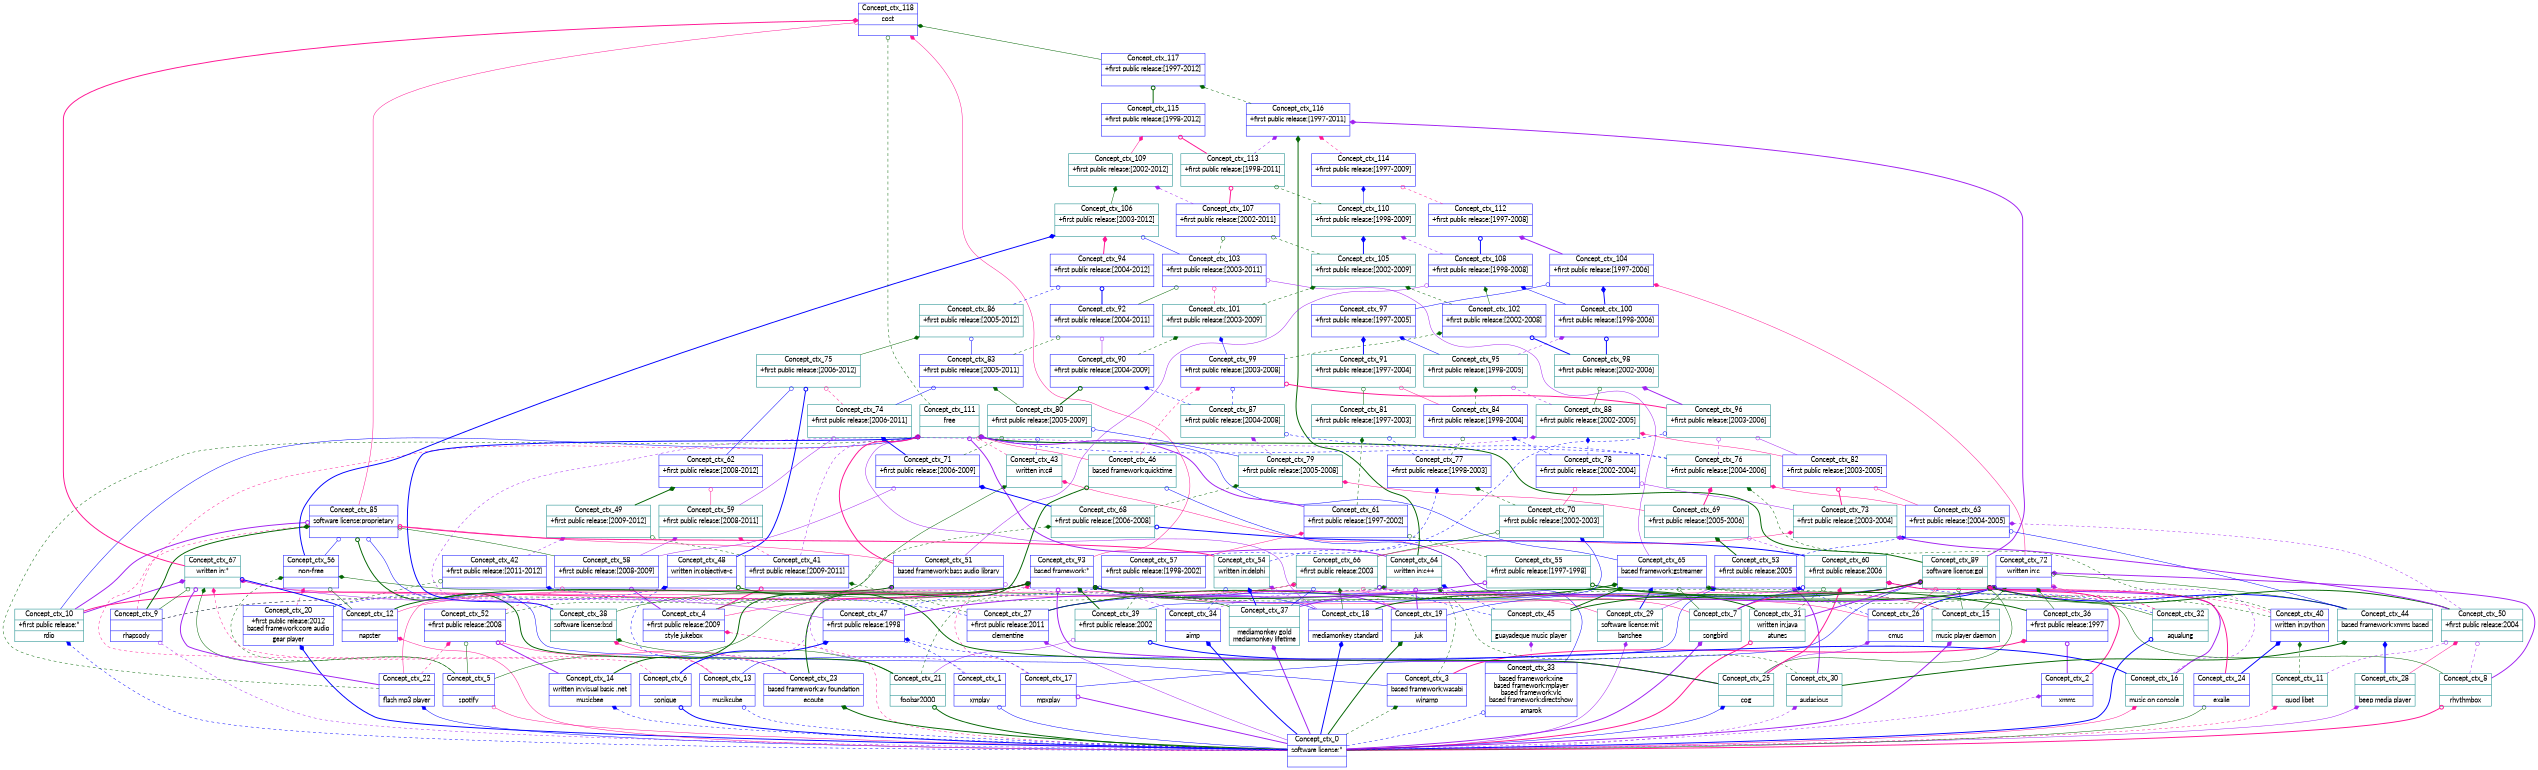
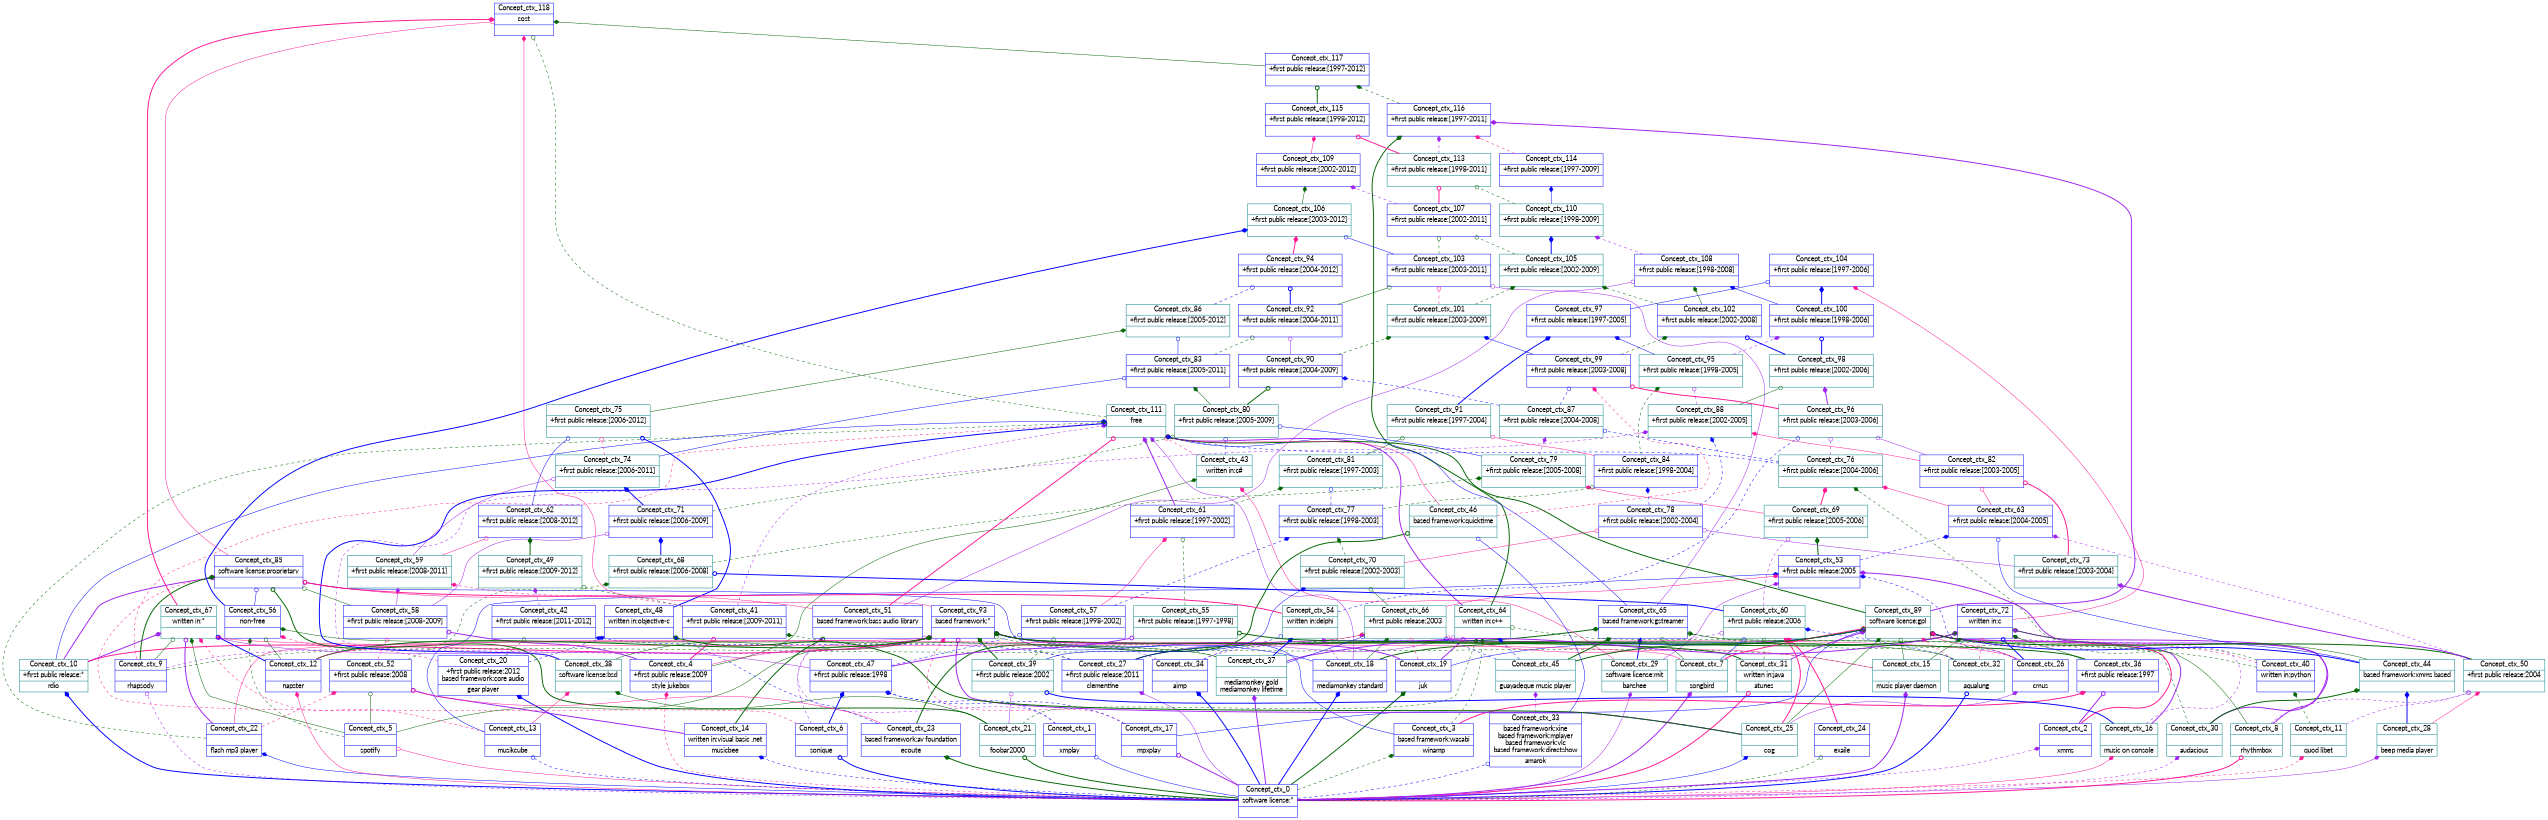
(1120, 170) -> (1308, 170)
(1480, 220) -> none
(1582, 542) -> (1601, 591)
(2257, 661) -> none
(668, 745) -> (640, 791)
(1776, 745) -> (1560, 795)
